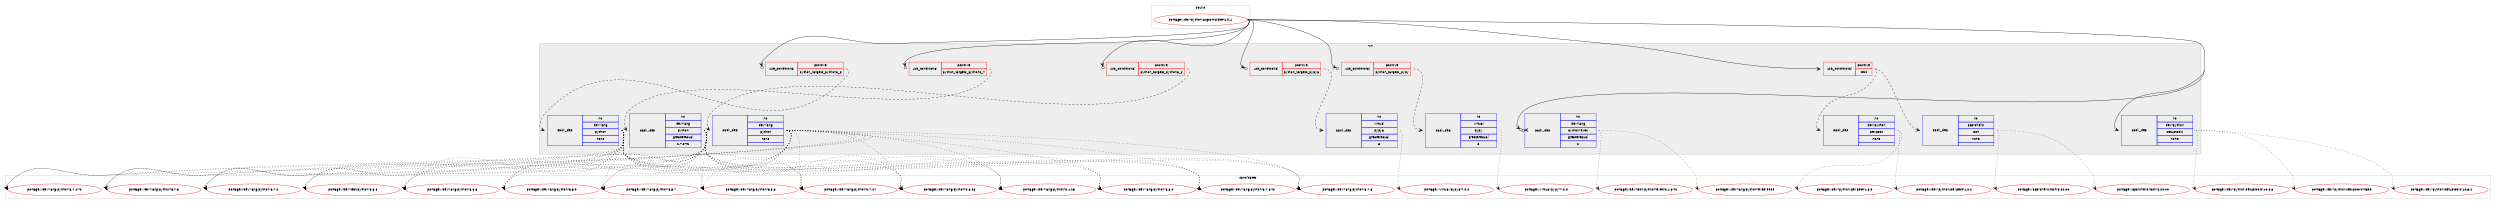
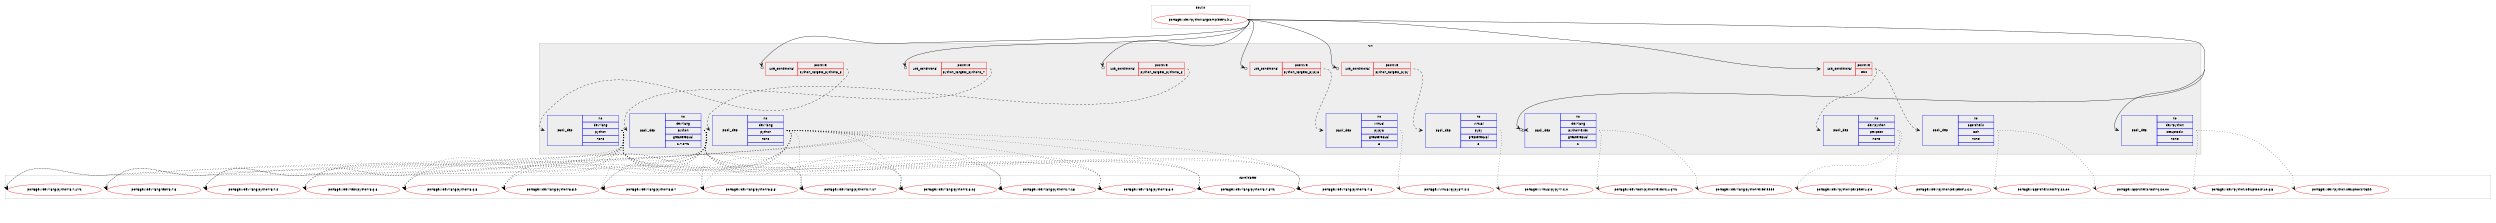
(154, 190) -> (154, 190)
(1049, 190) -> (1049, 190)
(2441, 190) -> none
